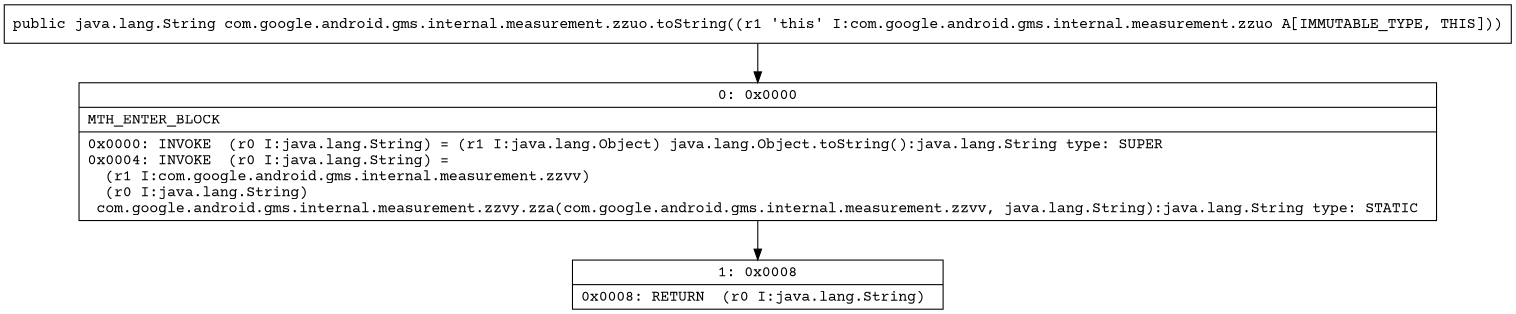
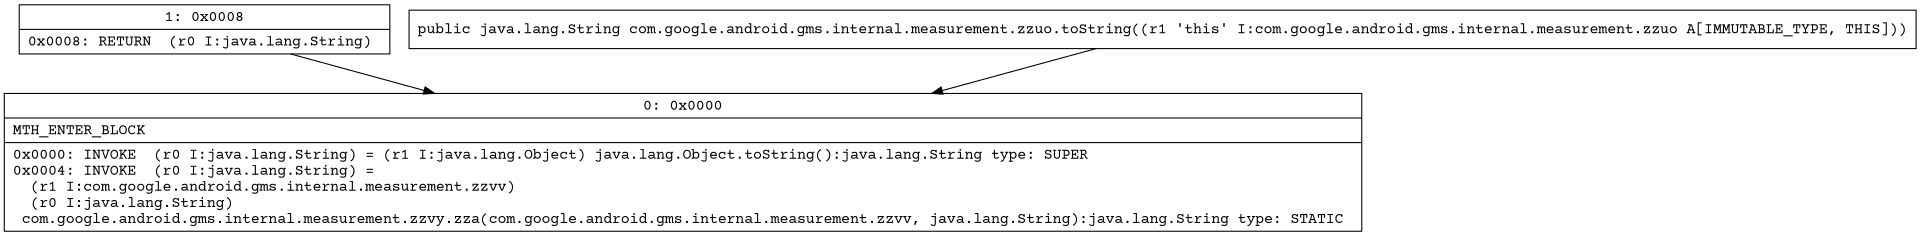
(758, 235) -> (357, 72)
